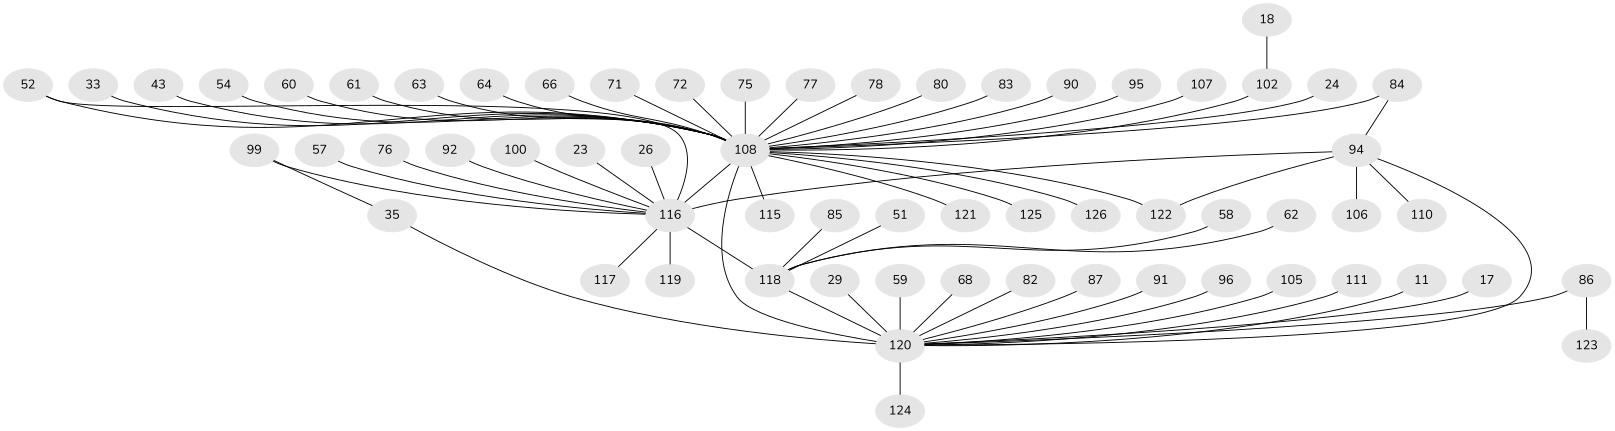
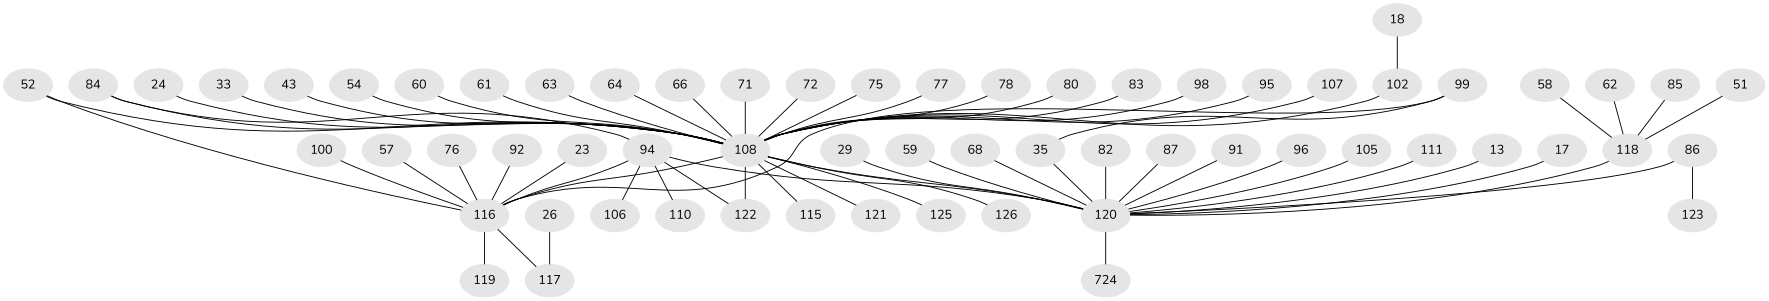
(1071, 85) -> (1202, 85)
(658, 183) -> (550, 248)
(715, 245) -> none
(1422, 281) -> (1497, 150)
(900, 411) -> (1106, 281)
